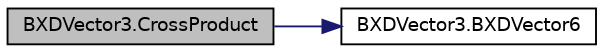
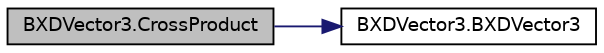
(469, 26) -> (469, 26)
